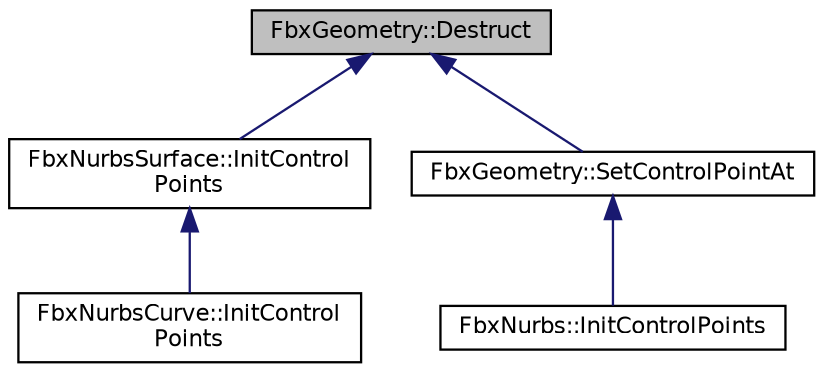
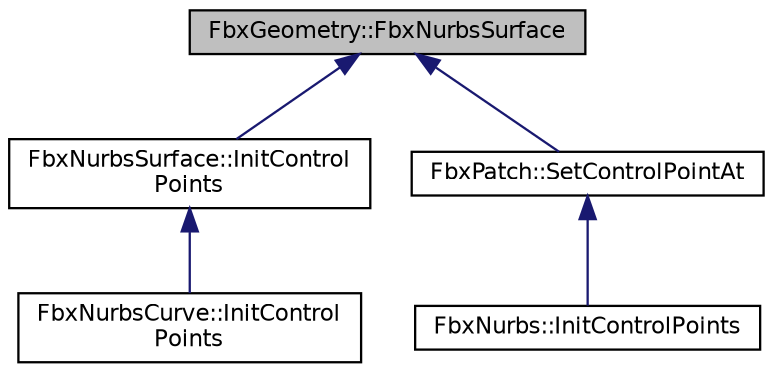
(401, 32) -> (388, 32)
(613, 174) -> (588, 174)
